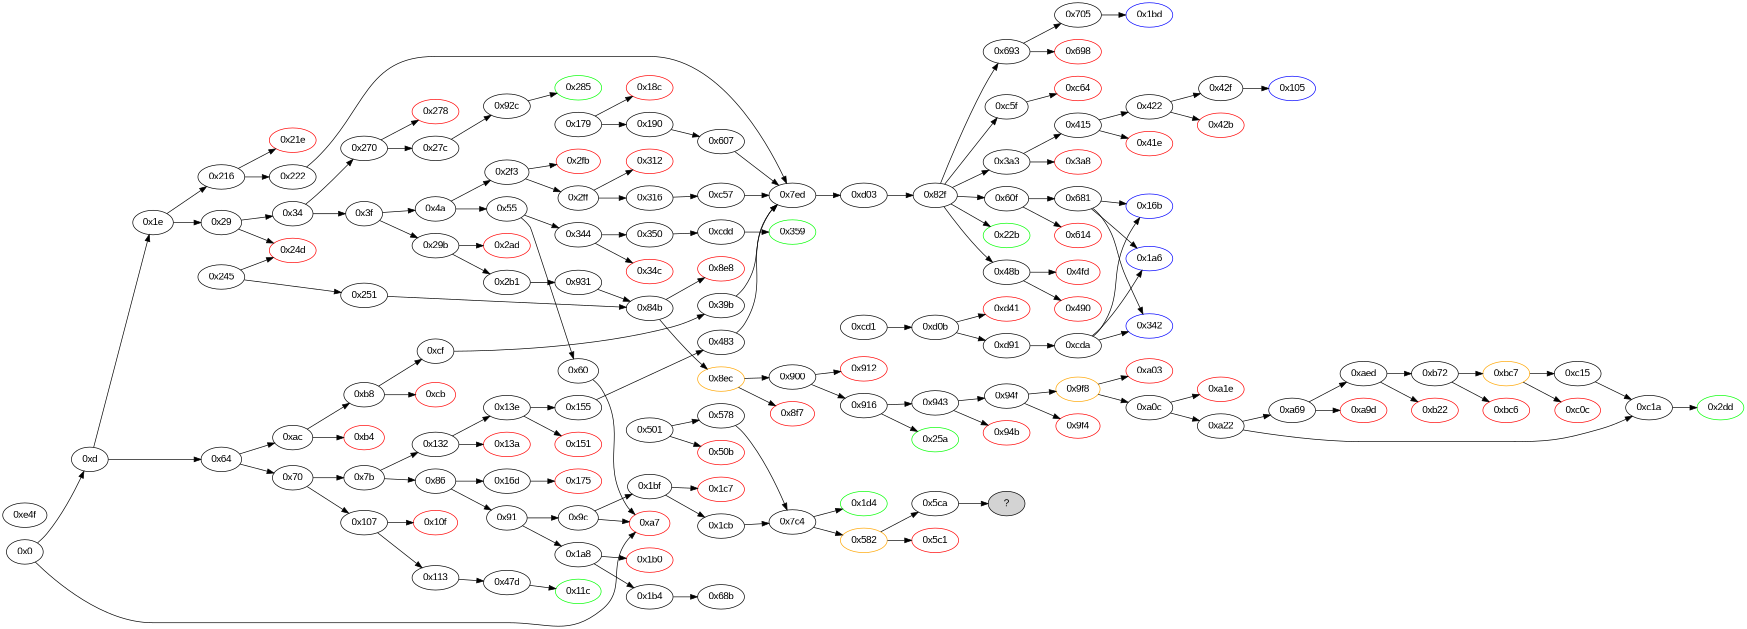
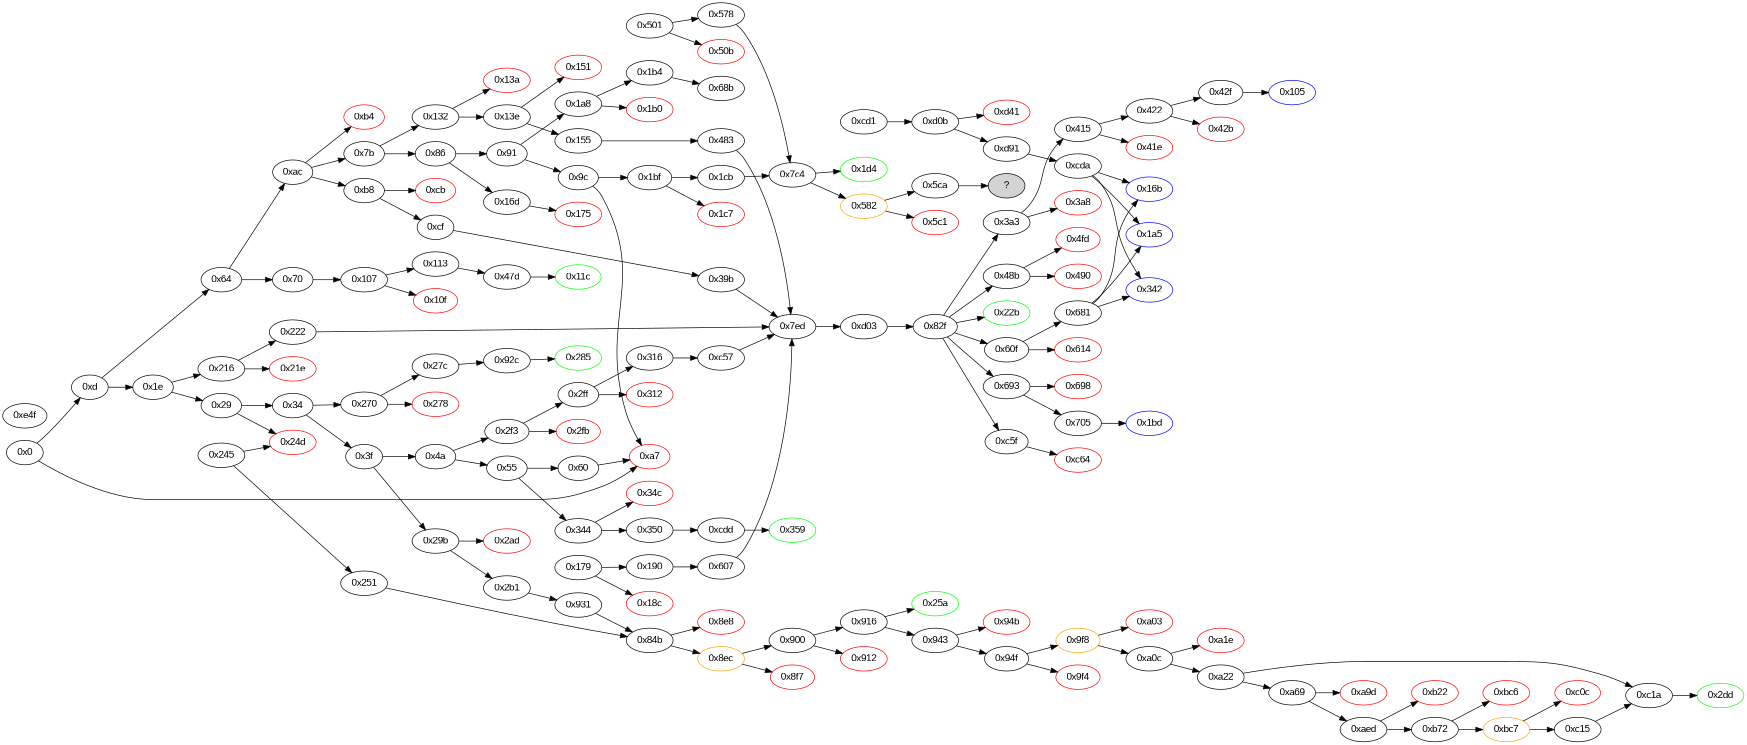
(1149, 259) -> (1149, 235)
(325, 478) -> (325, 164)
